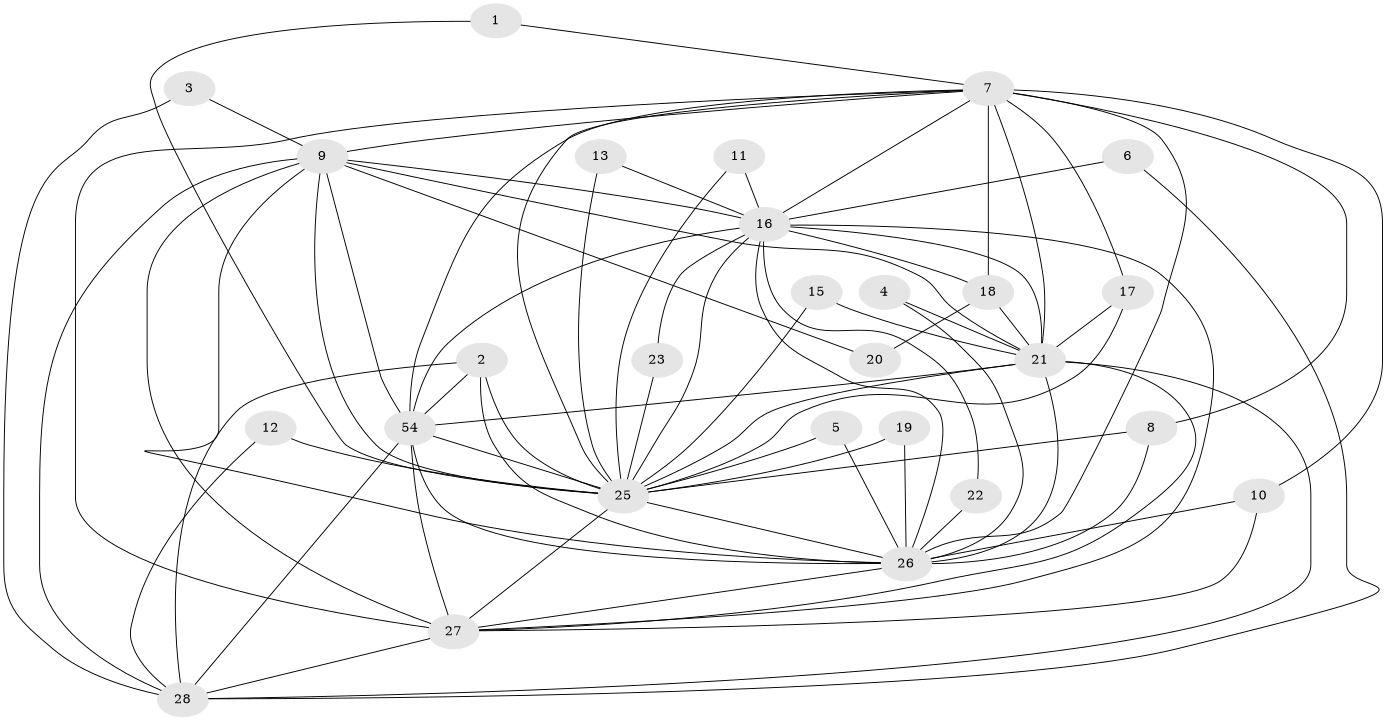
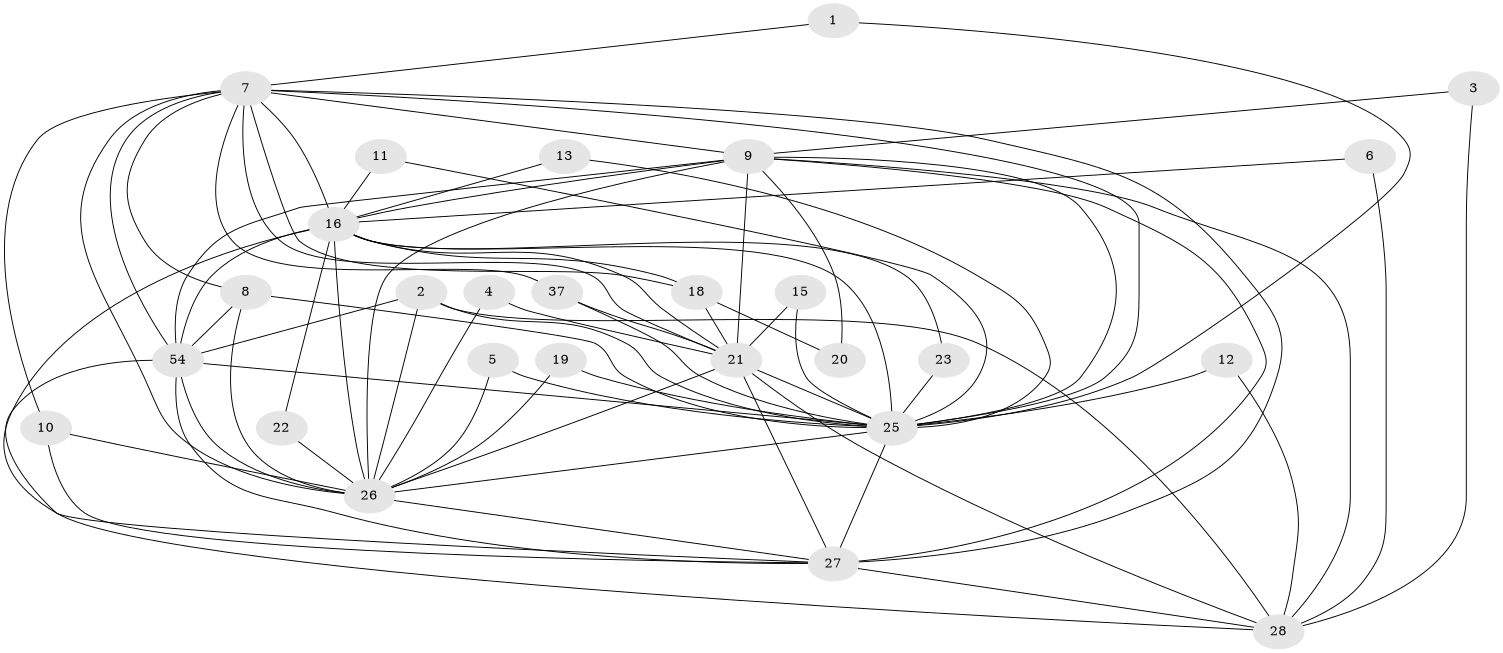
(1128, 292) -> (557, 292)
(726, 397) -> (212, 326)
